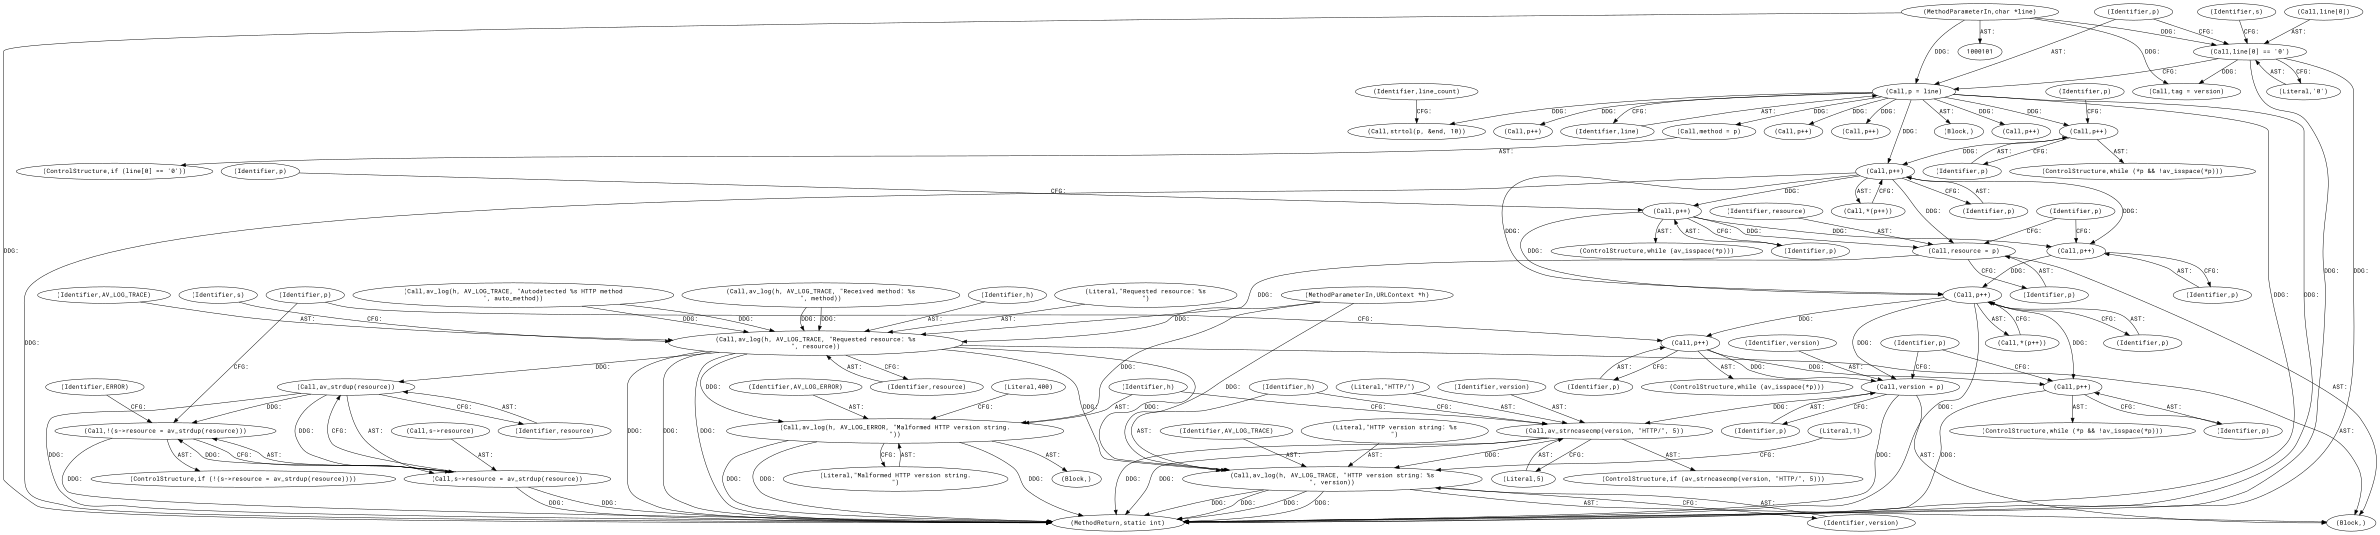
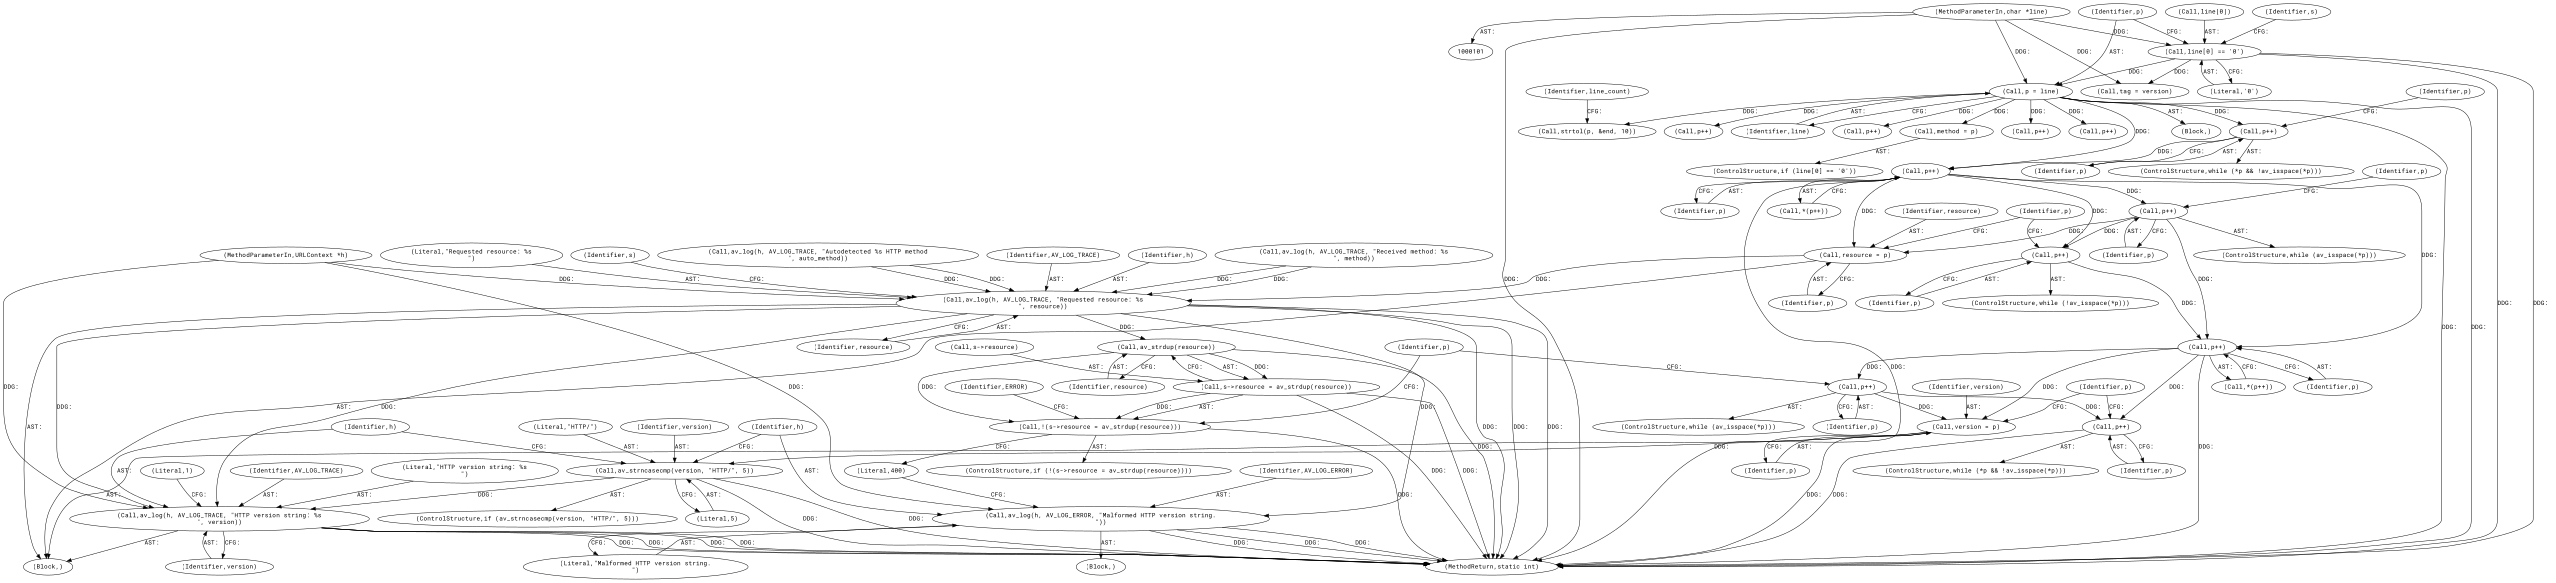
(2172, 72) -> (2138, 72)
none -> (2051, 303)
(319, 466) -> (979, 447)
